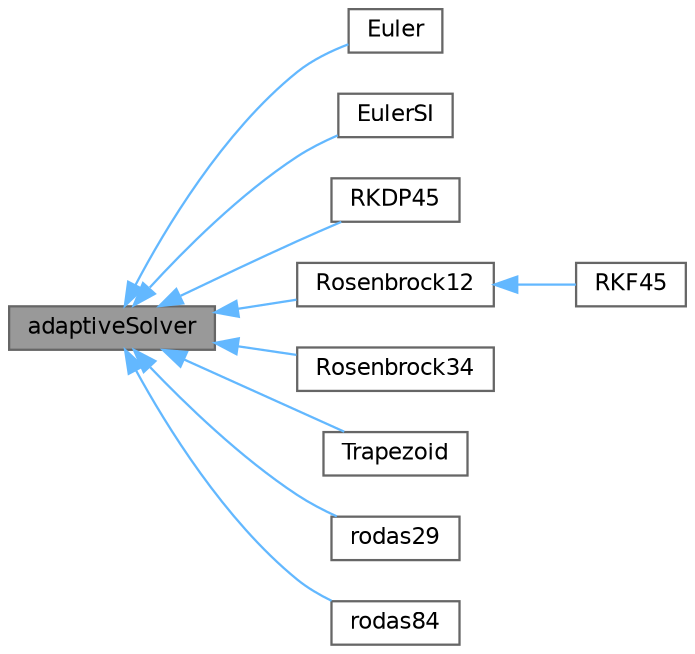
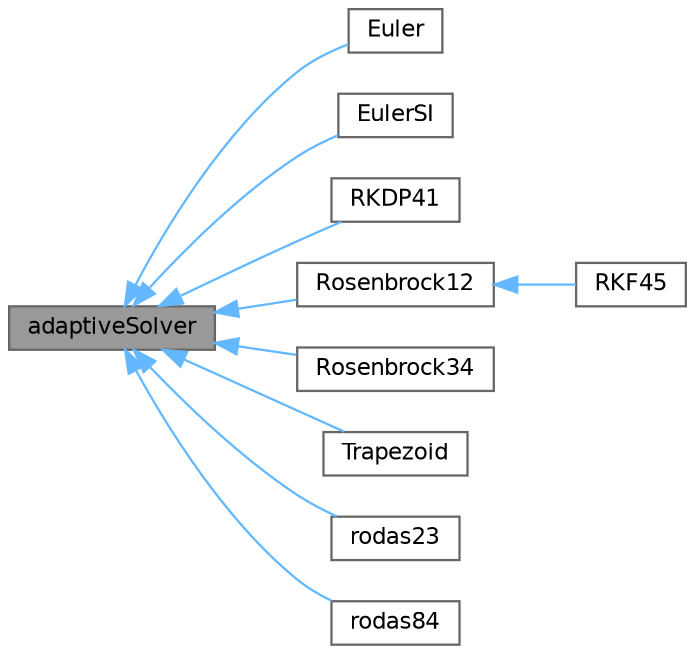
(395, 200) -> (395, 200)
(395, 538) -> (395, 538)
